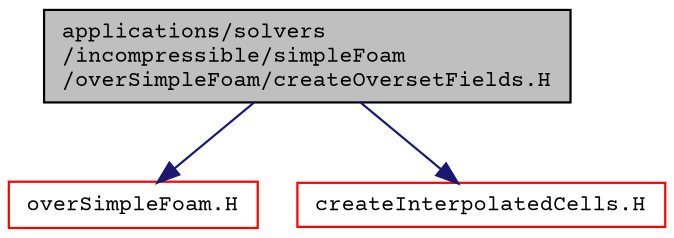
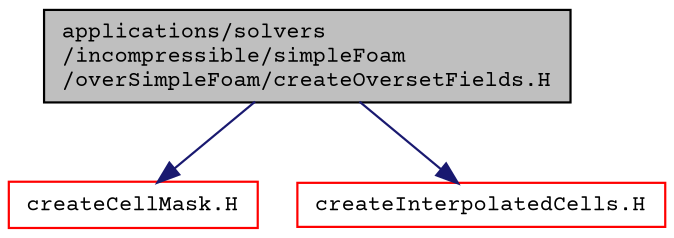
(133, 205) -> (133, 205)
